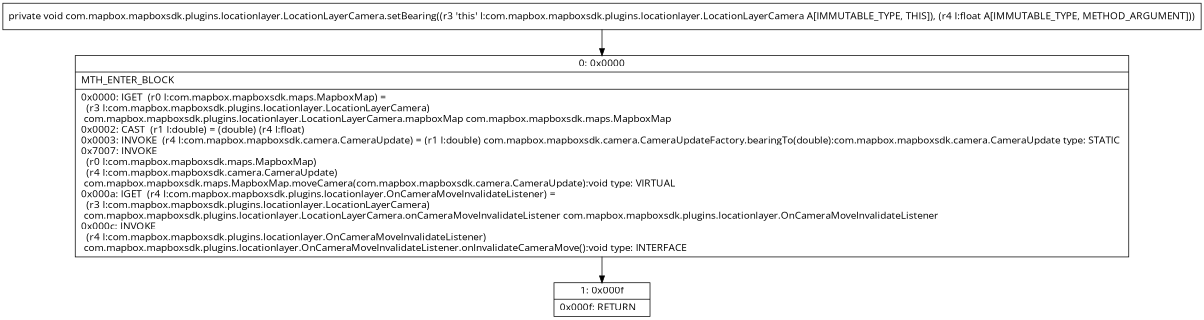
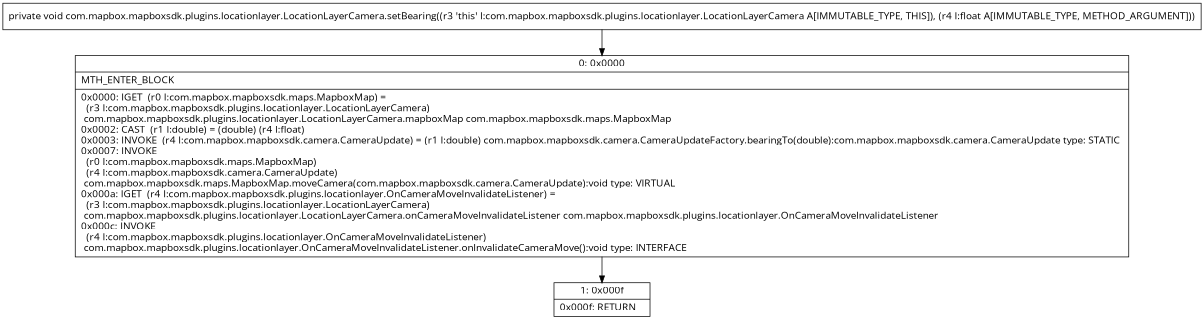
(122, 151) -> (122, 151)
